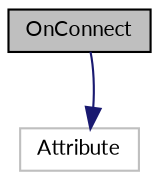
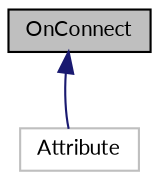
(94, 80) -> (65, 101)
